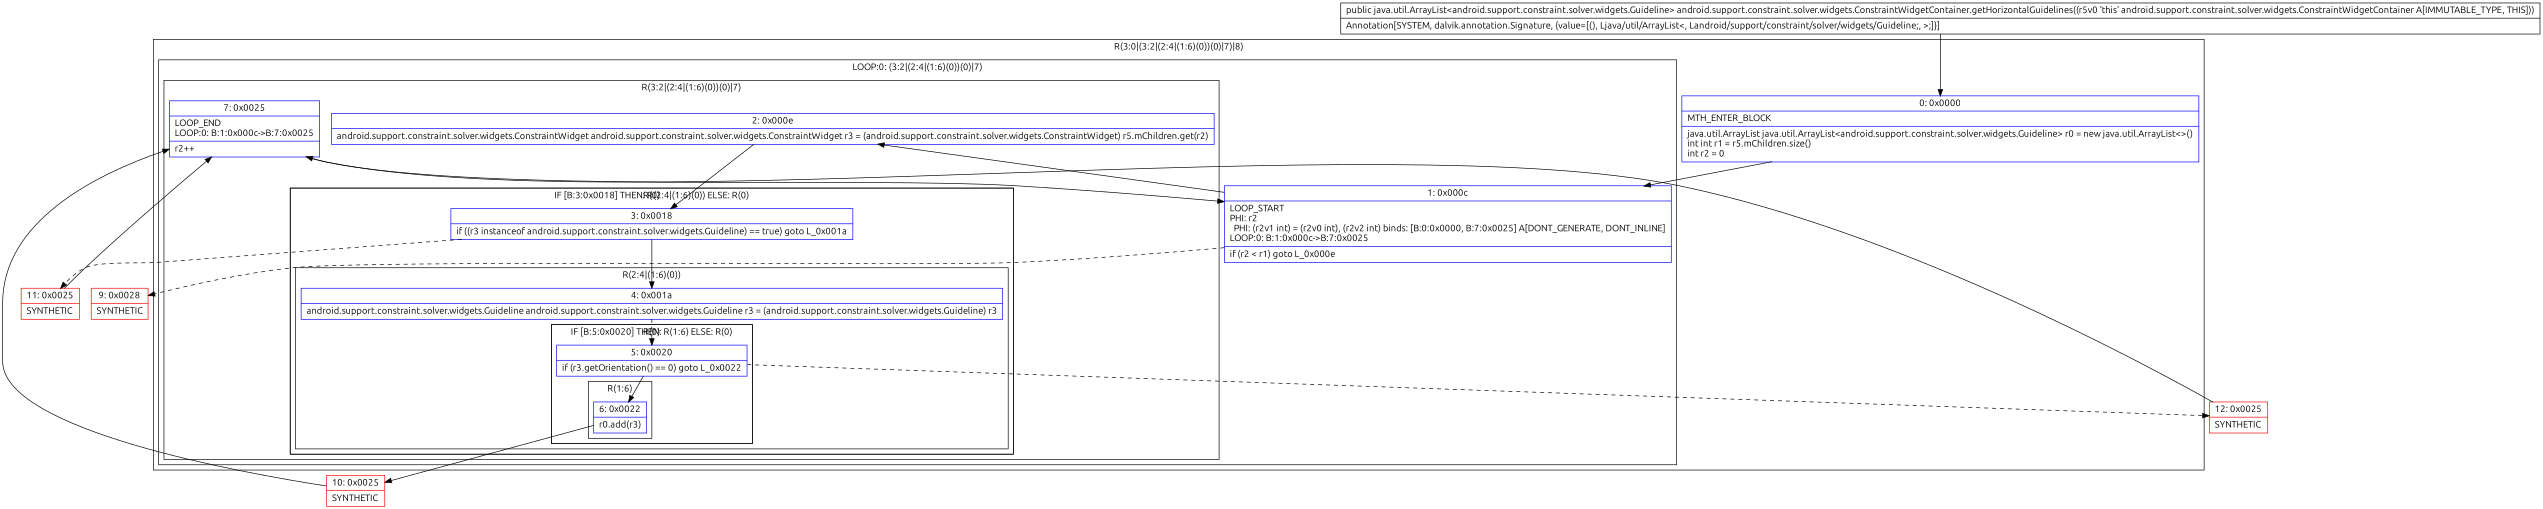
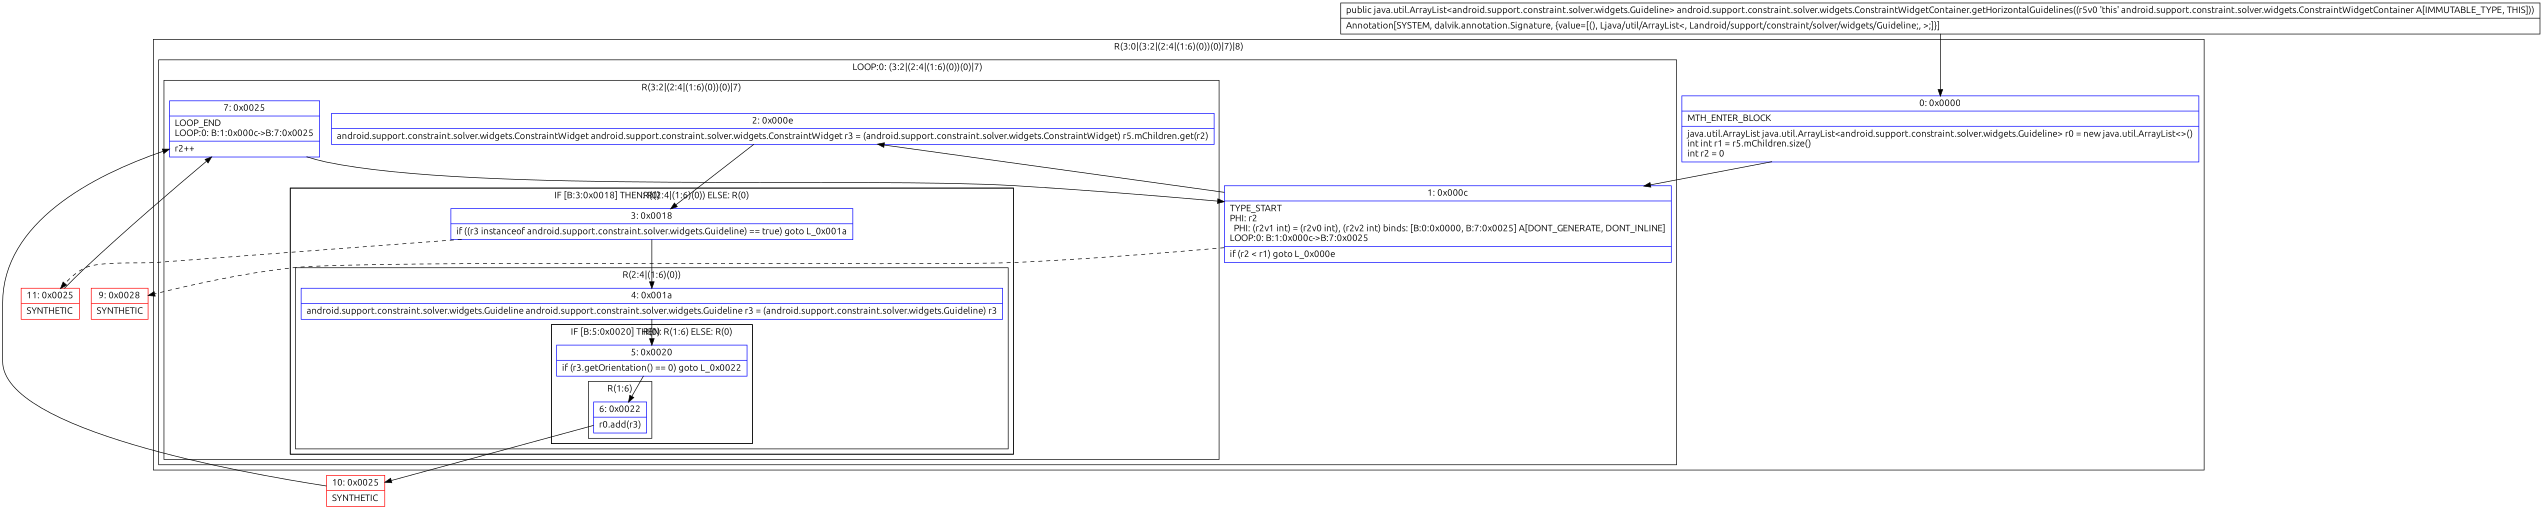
(1257, 209) -> (1256, 209)
(652, 329) -> (652, 329)
(2239, 417) -> none
